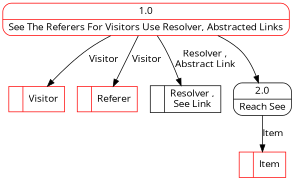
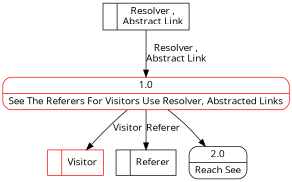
(169, 57) -> (146, 50)
(147, 59) -> (163, 128)
(107, 99) -> (146, 163)
(193, 104) -> (153, 22)
(262, 165) -> none
